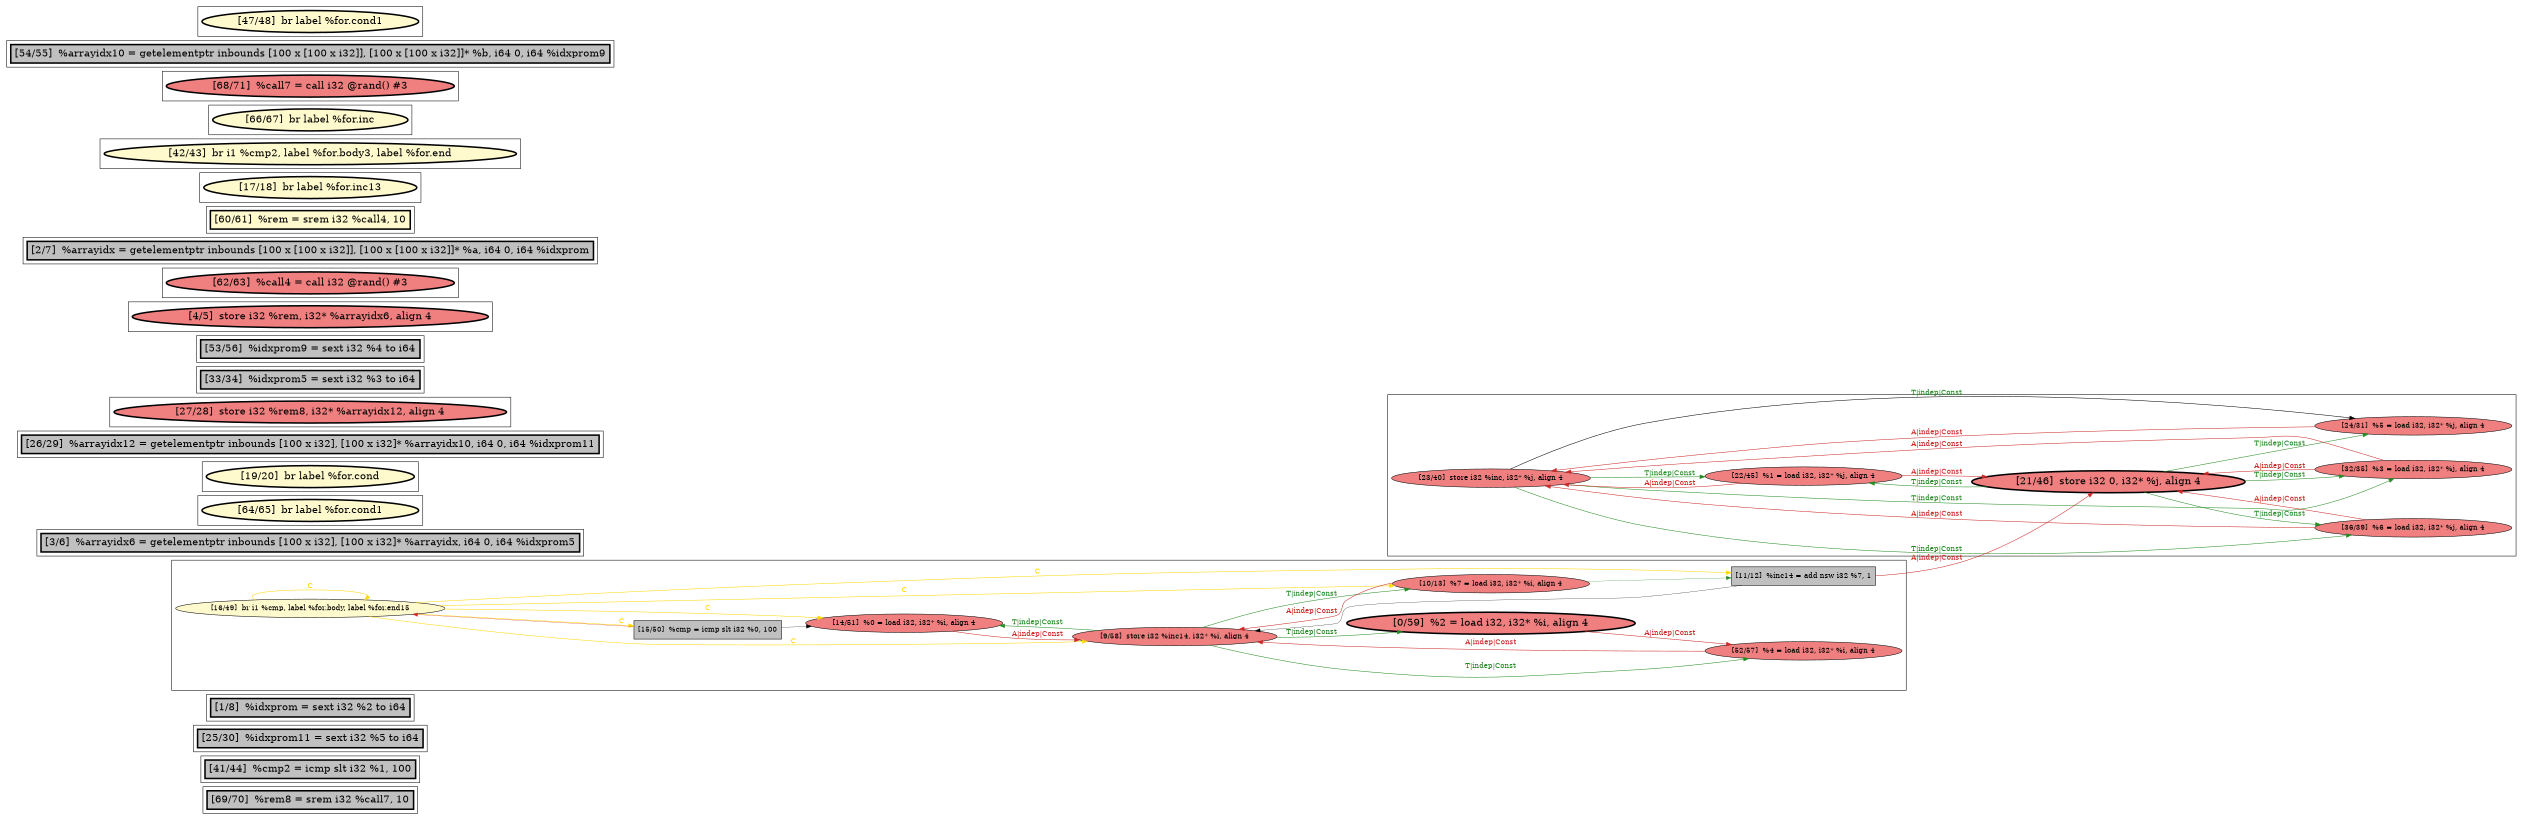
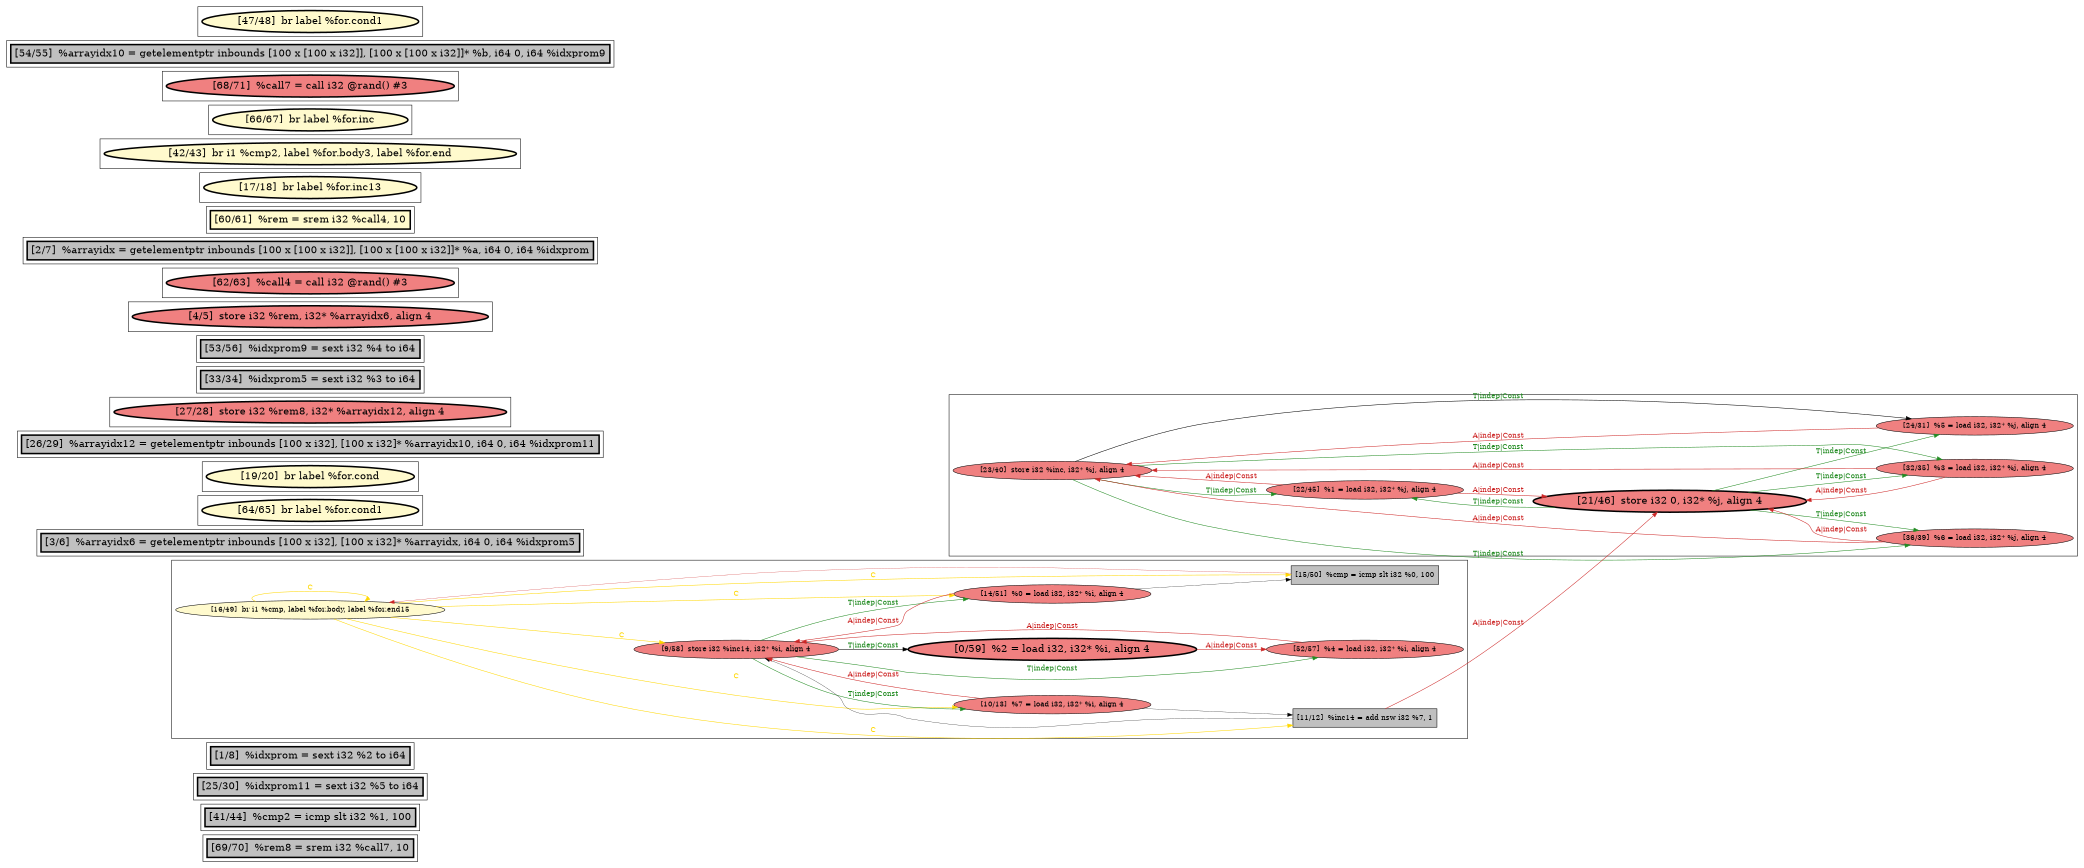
(1656, 580) -> (1215, 712)
(794, 627) -> (1211, 584)
(1337, 636) -> (871, 649)
